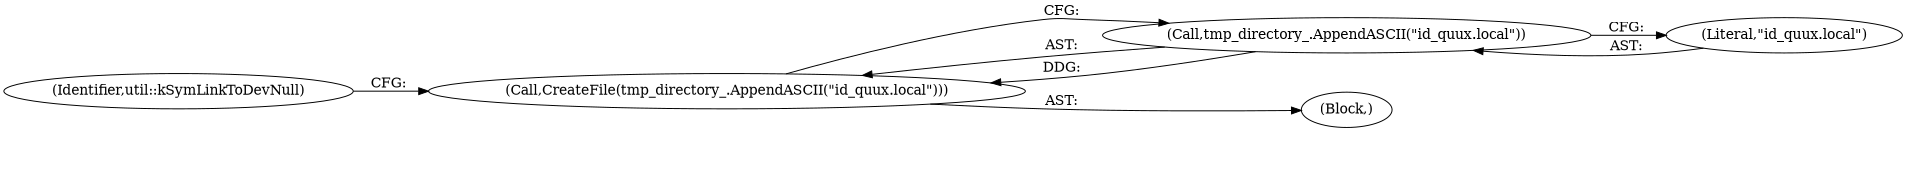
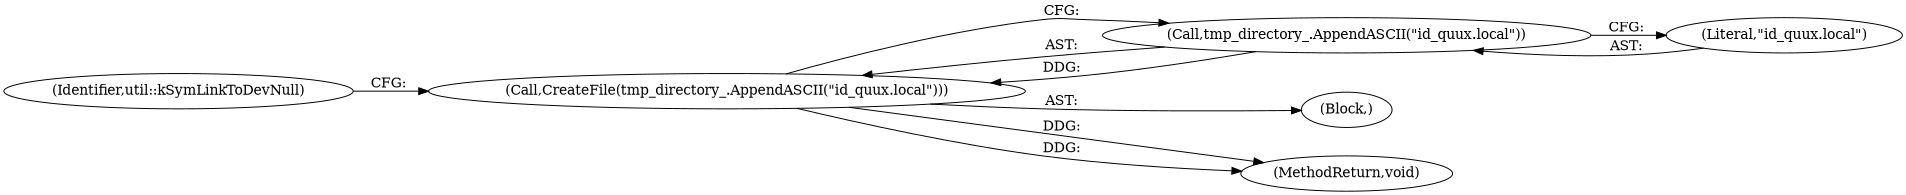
none -> (1347, 174)
